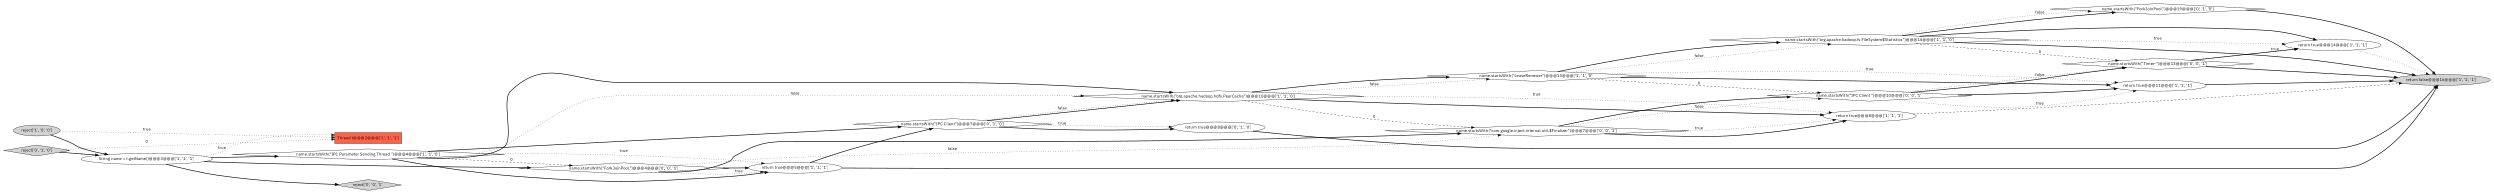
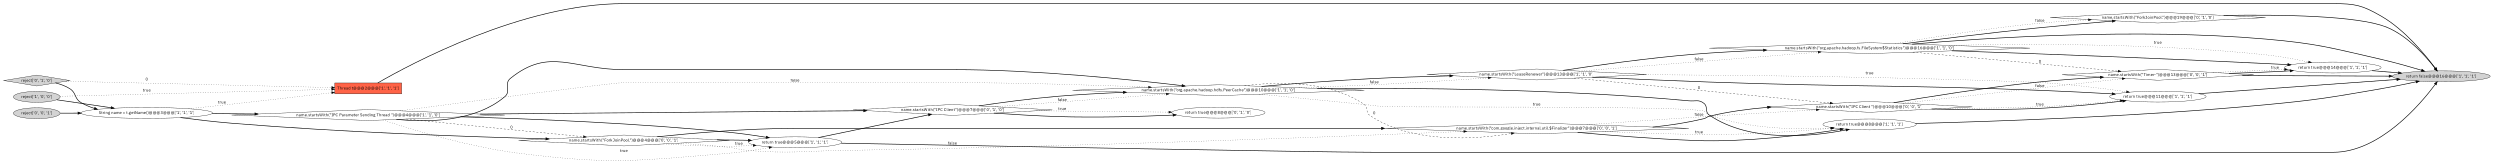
(2391, 60) -> (2385, 72)
(2156, 101) -> (2167, 113)
(1853, 148) -> (1411, 4)
(250, 179) -> (69, 113)
(368, 185) -> (37, 113)
